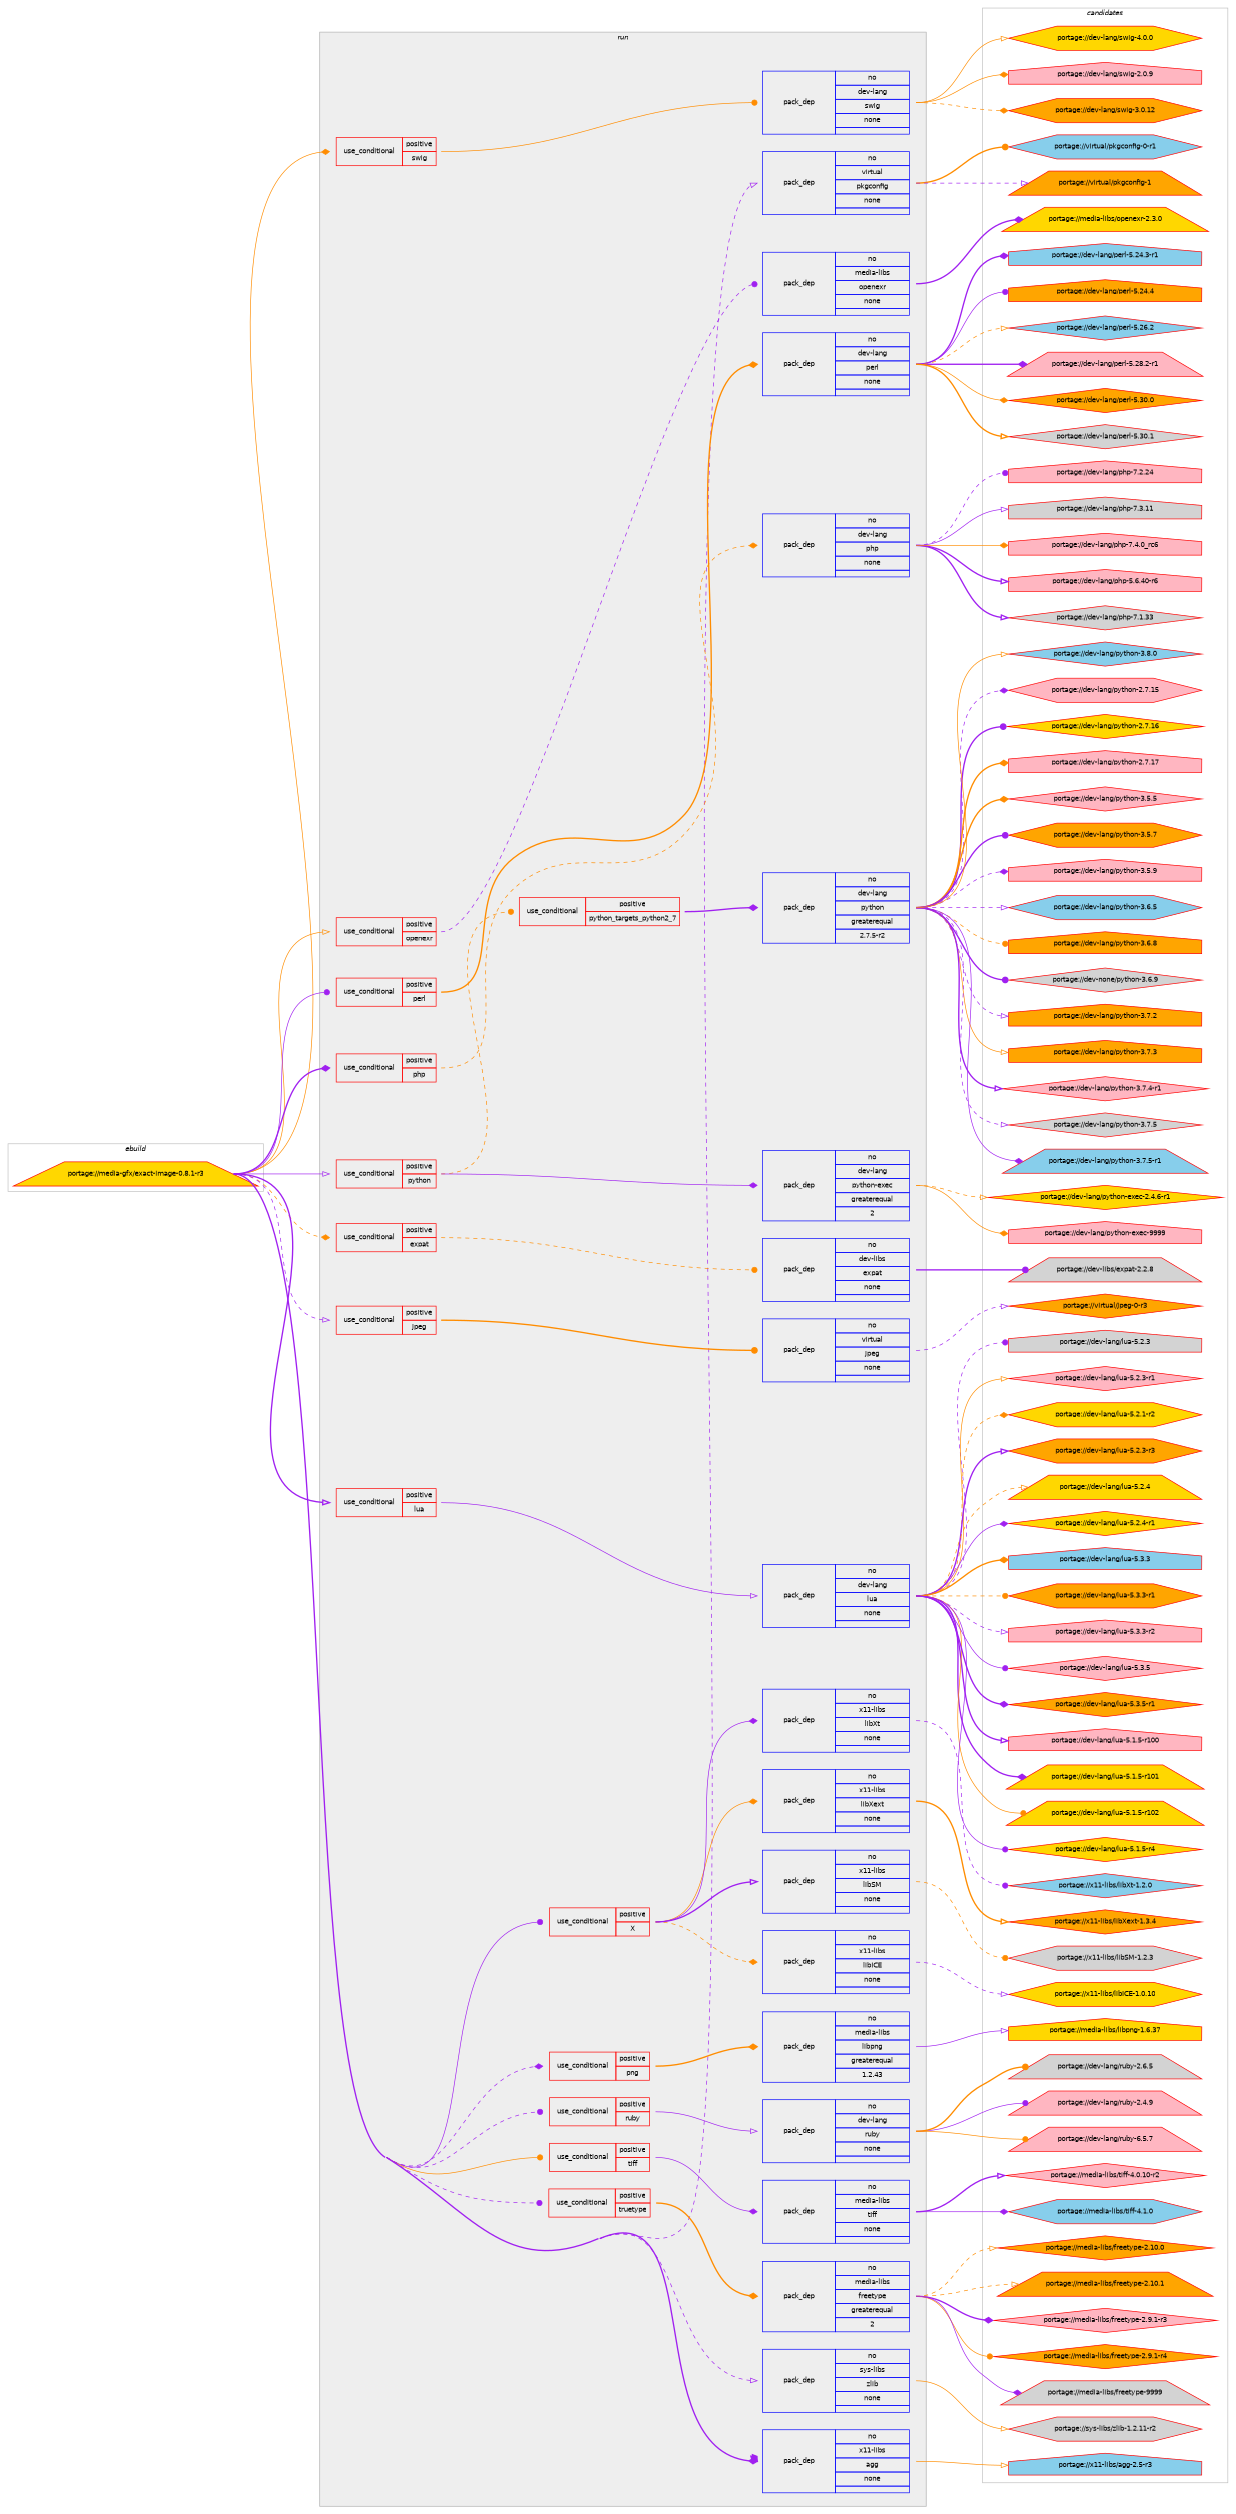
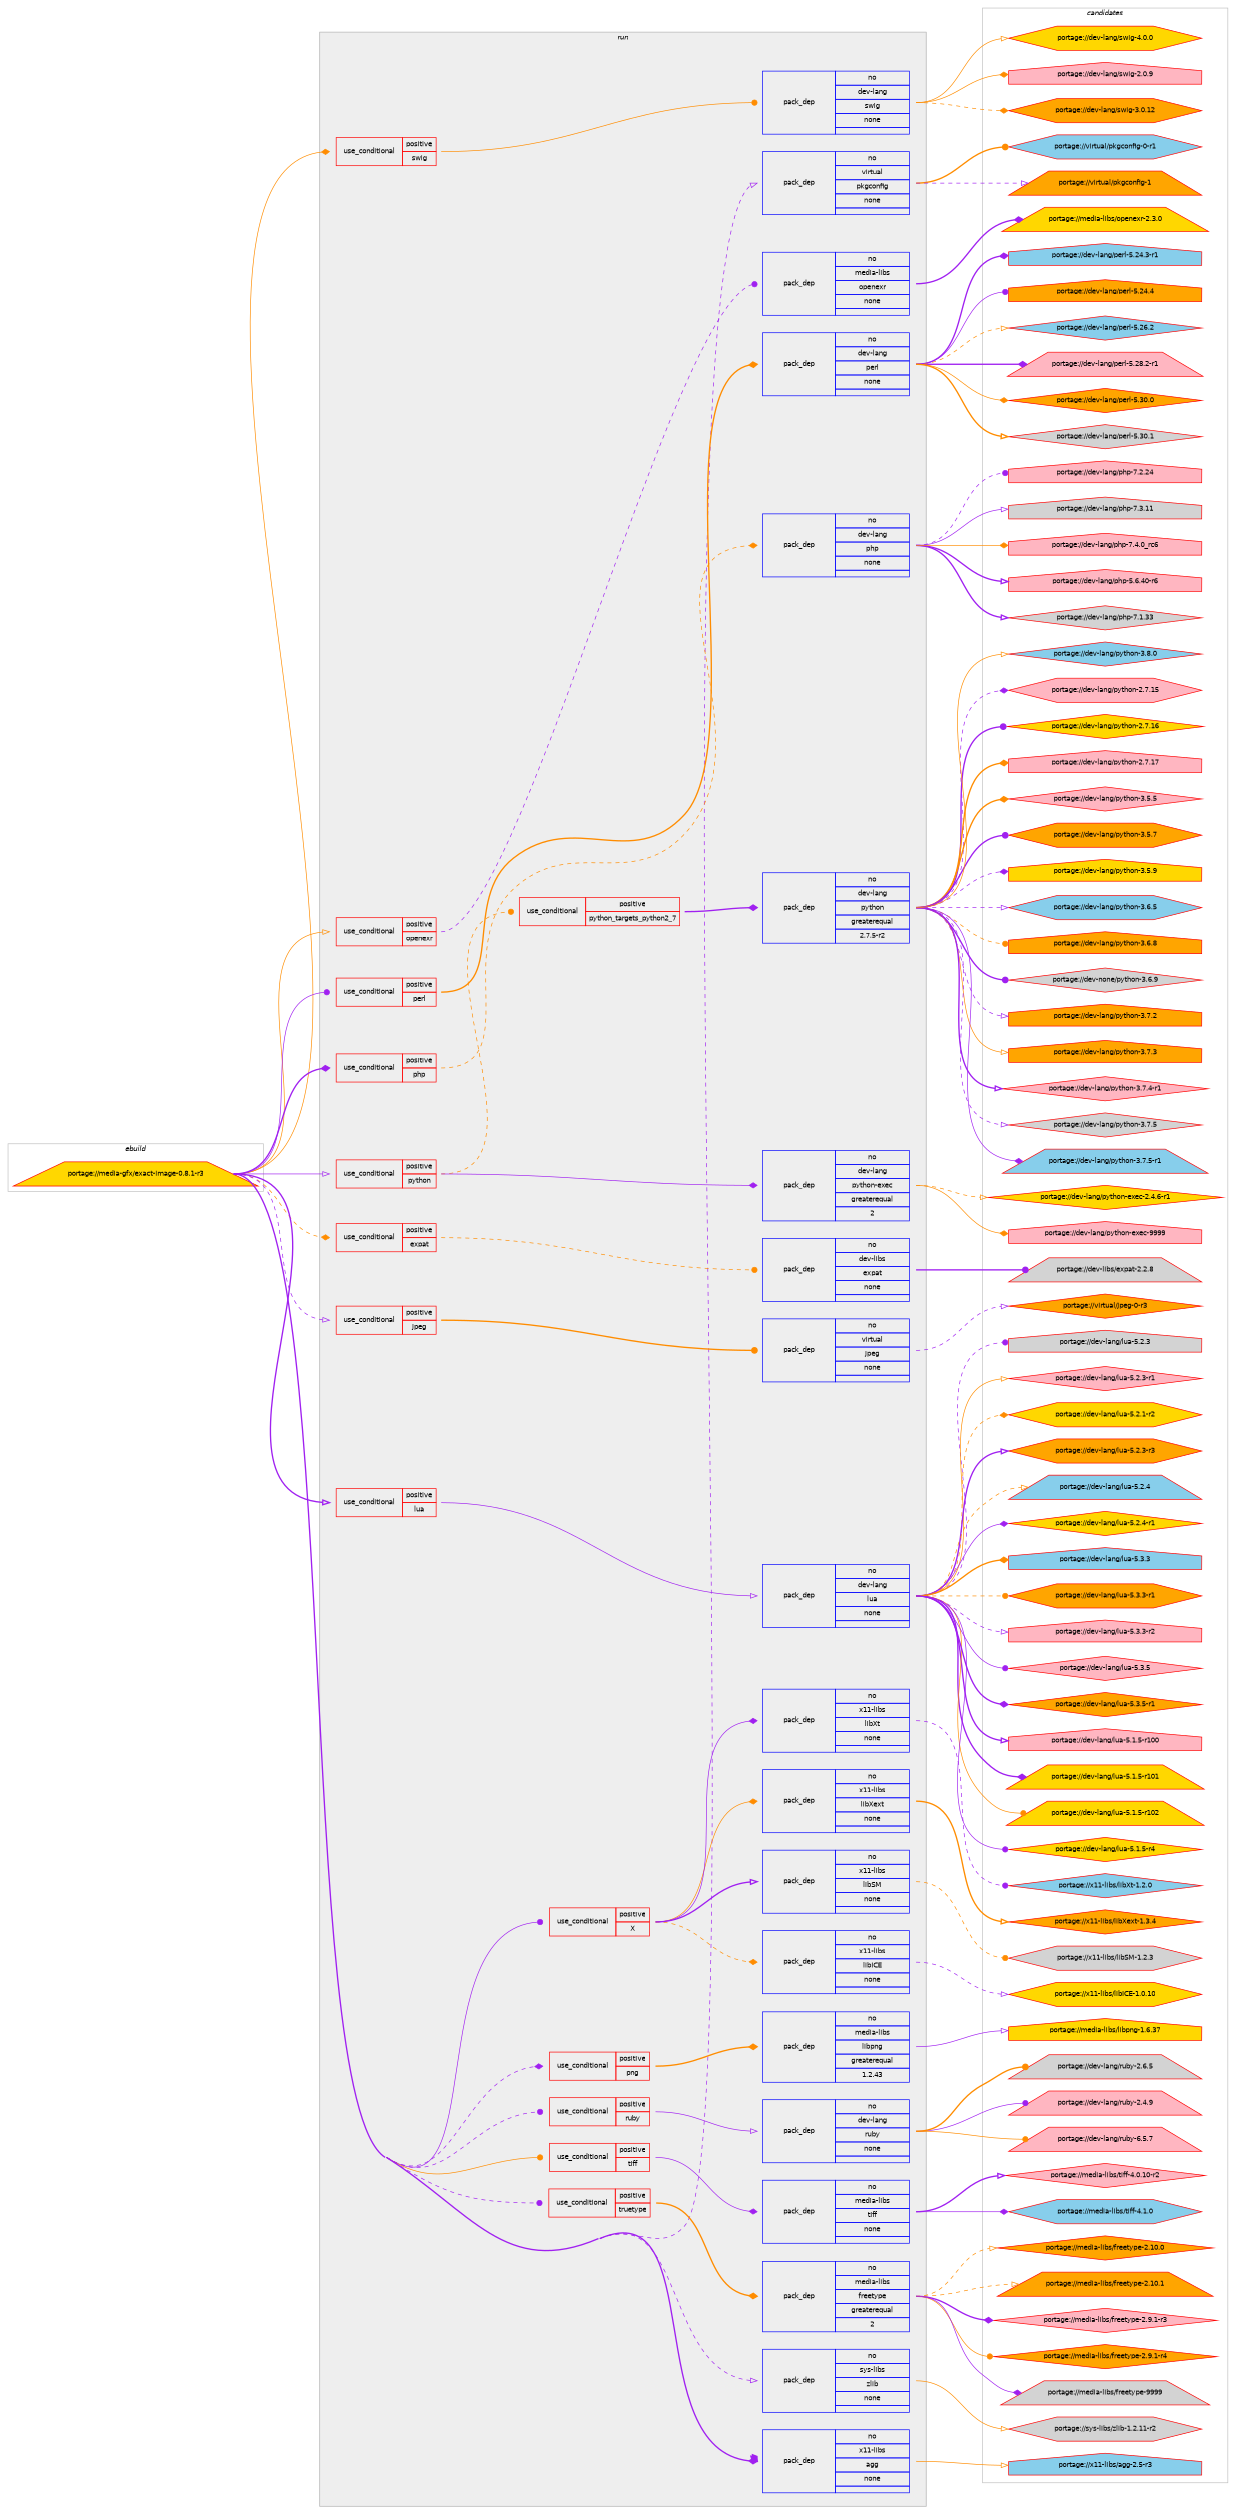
(1105, 871) -> (1105, 871)
(1105, 1487) -> (1105, 1487)
